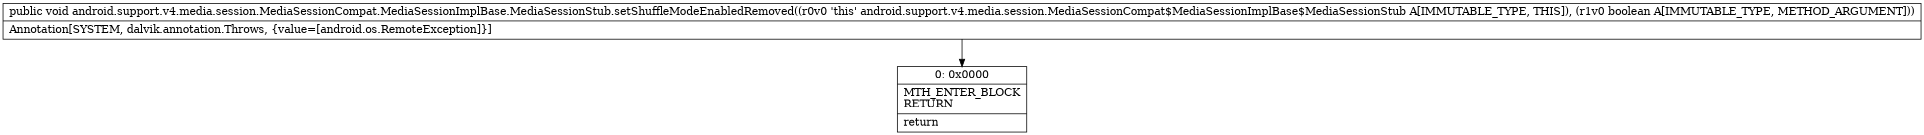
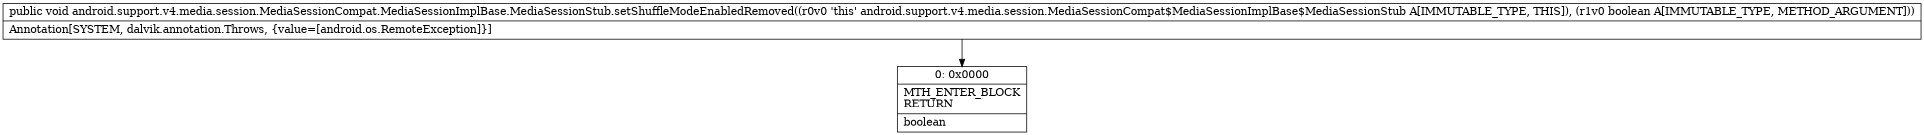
(921, 123) -> (925, 123)
